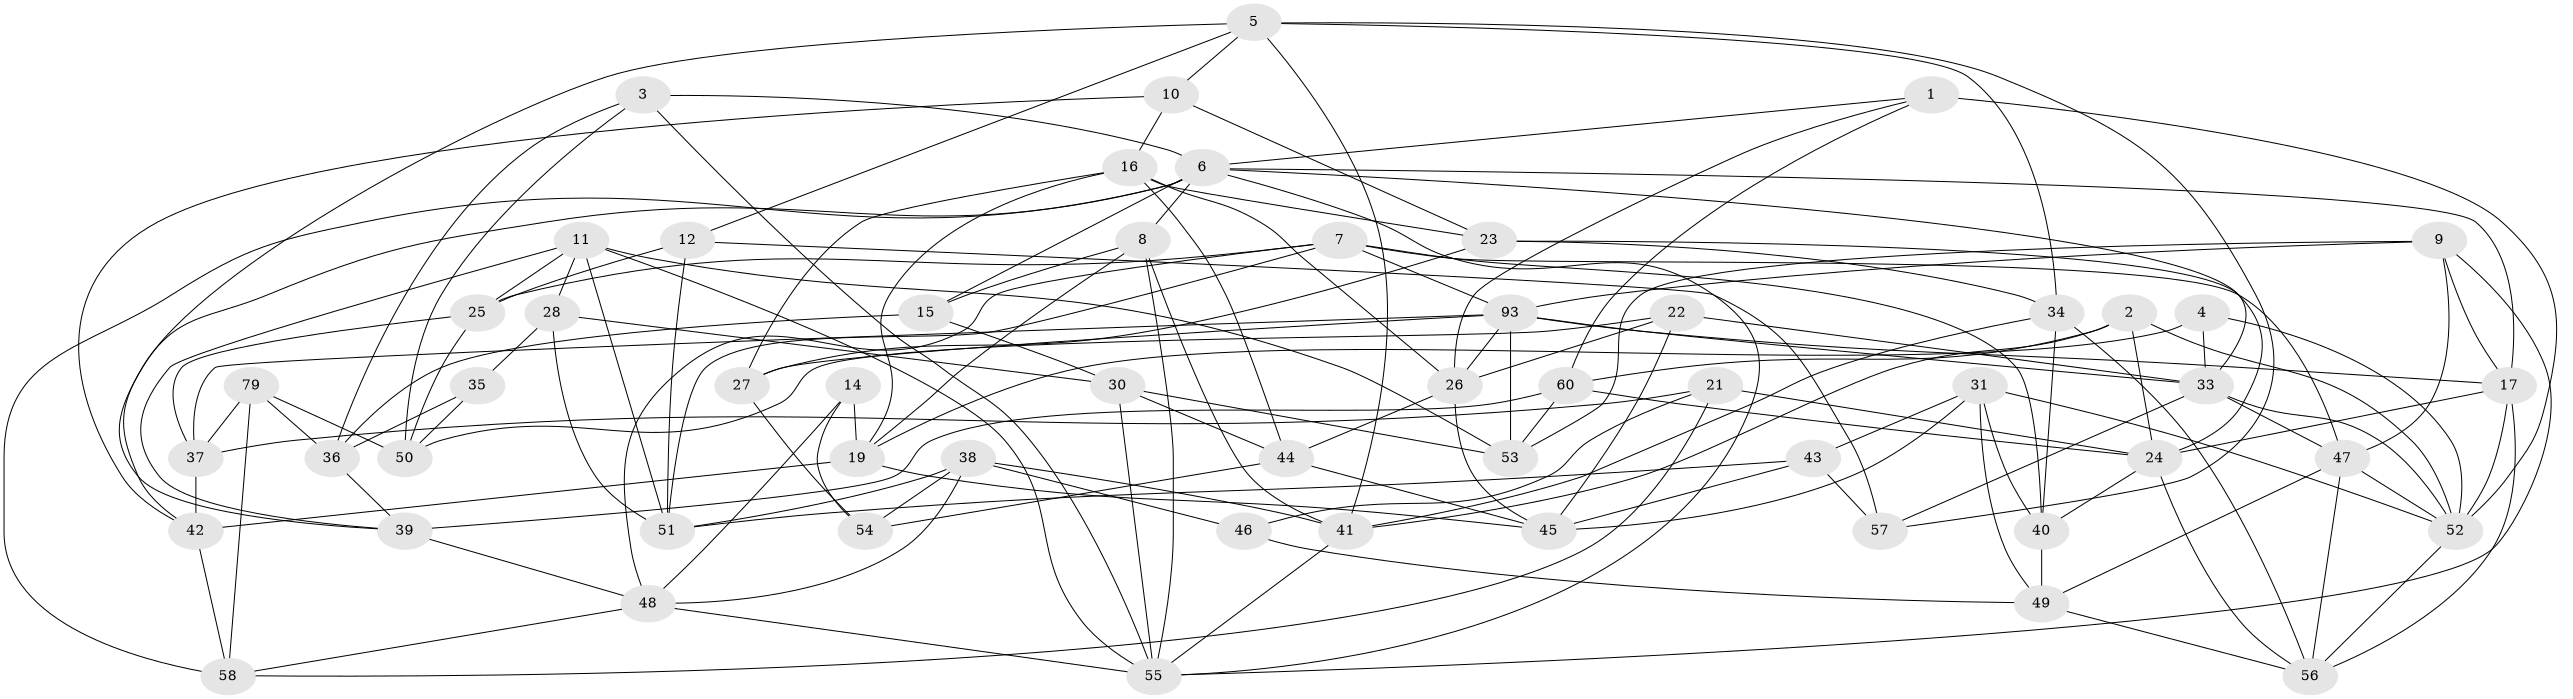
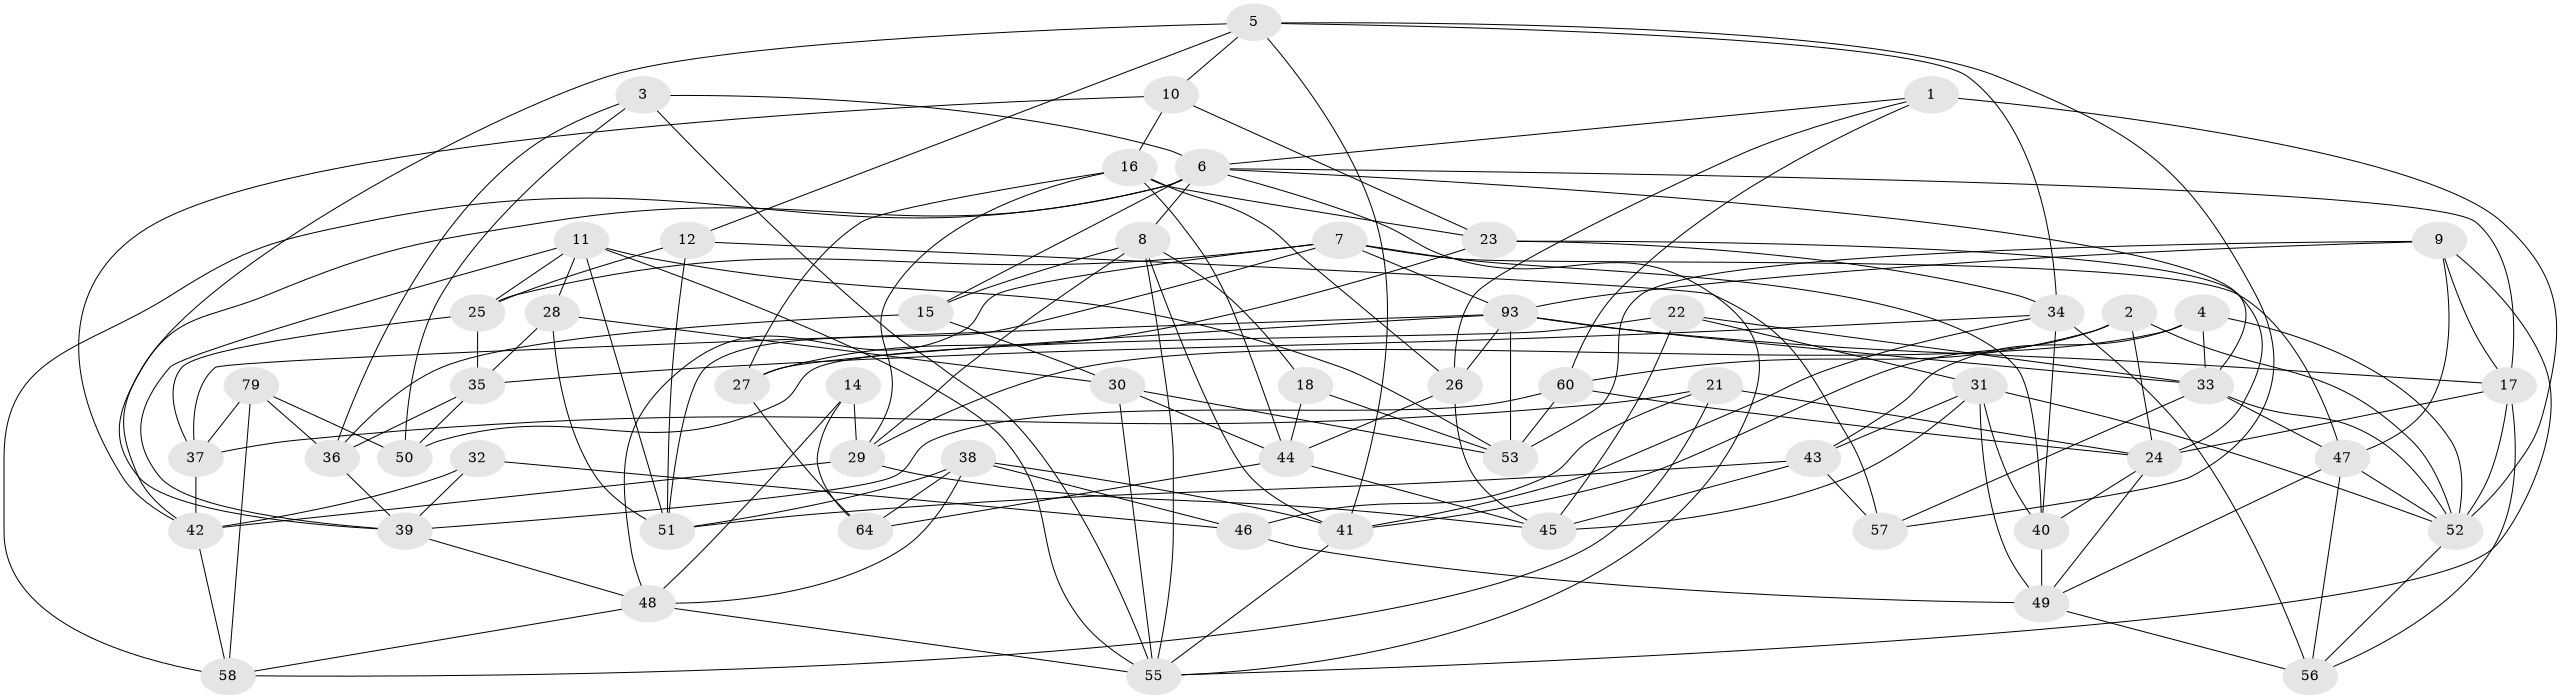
(1592, 341) -> (1829, 349)
none -> (1229, 347)
none -> (1941, 369)
(434, 383) -> (478, 346)
none -> (1306, 386)
none -> (478, 458)
(857, 458) -> (857, 458)
(865, 531) -> (865, 531)
(2211, 581) -> (2098, 531)
